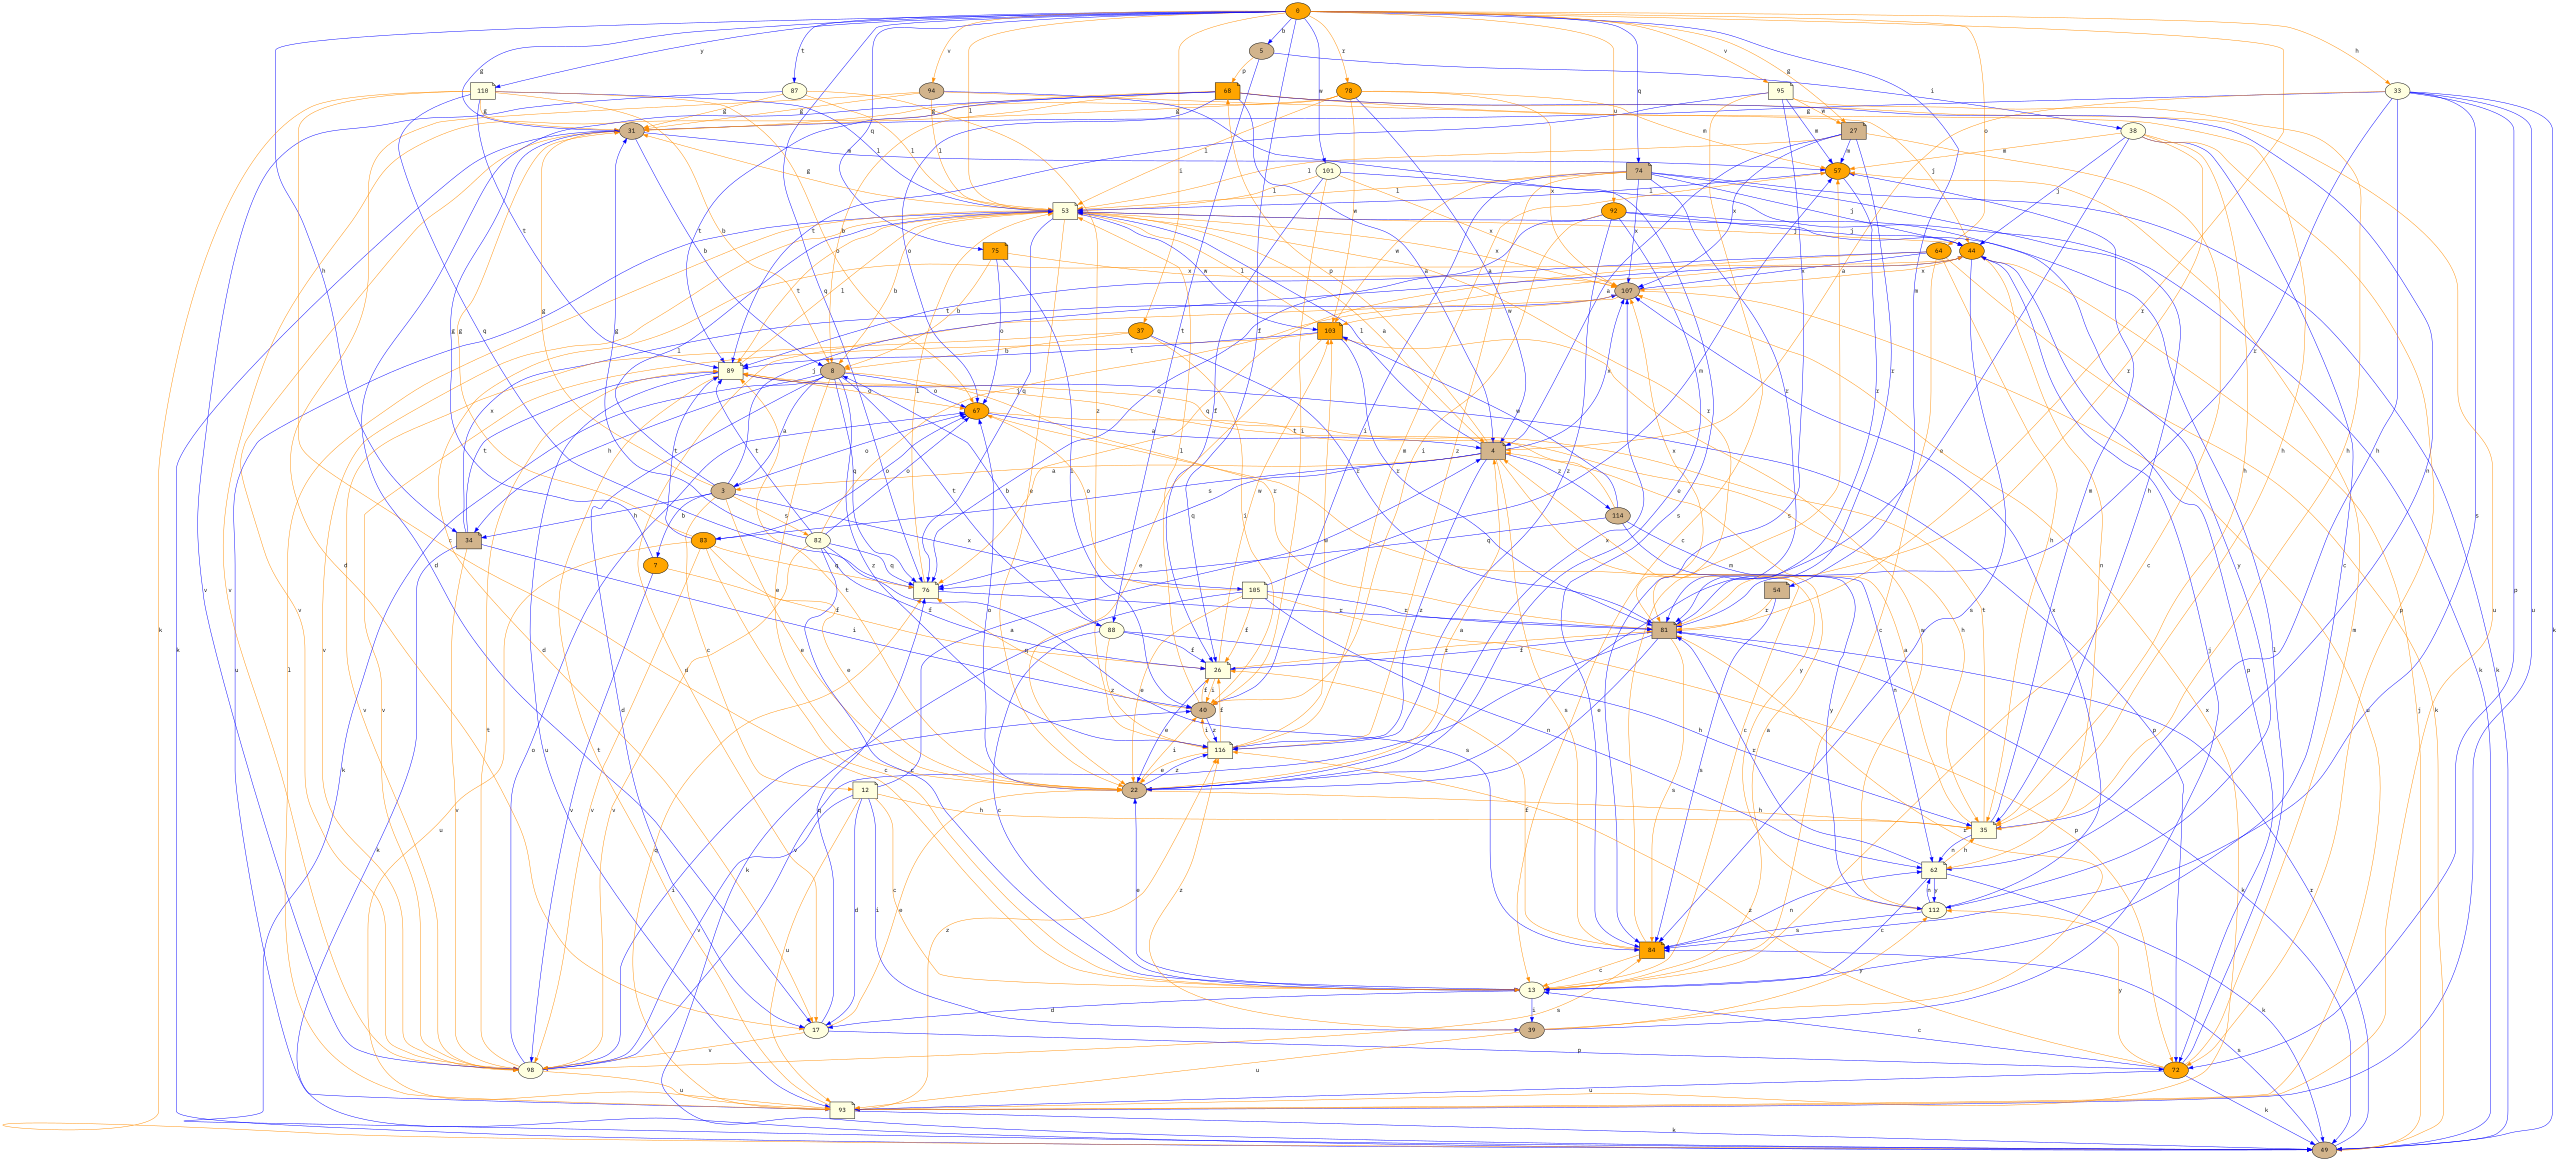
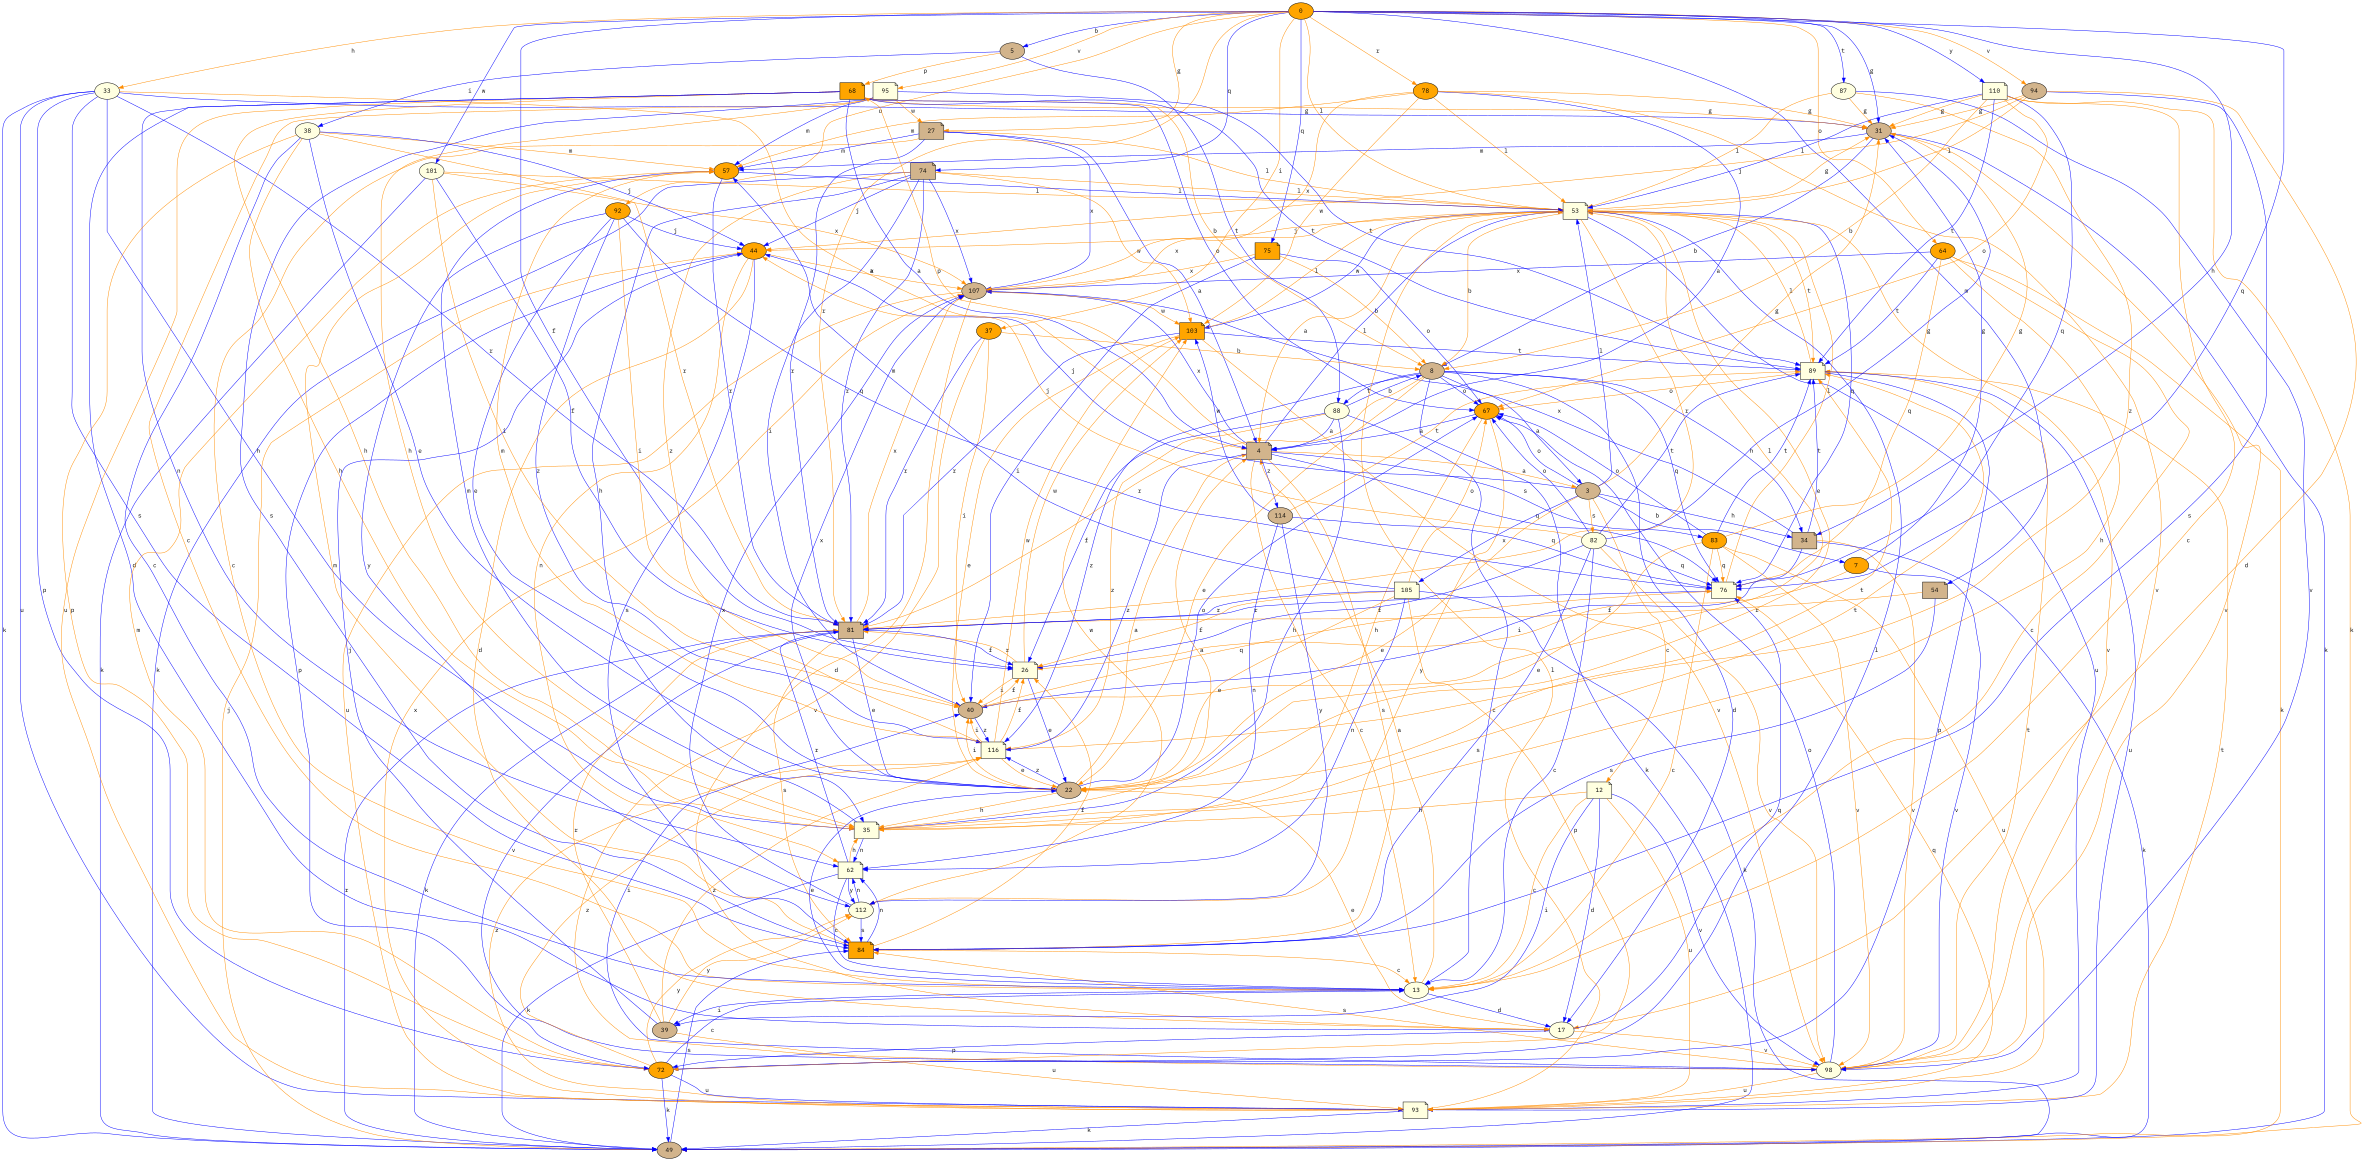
(1132, 590) -> (1324, 433)
